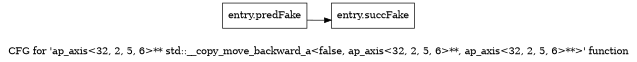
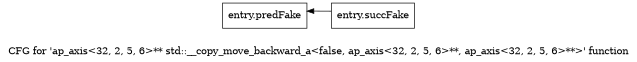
(316, 20) -> (323, 11)
